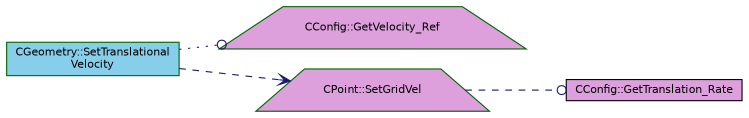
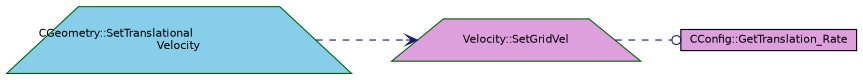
(373, 28) -> none
(93, 59) -> (179, 40)
(373, 90) -> (516, 40)
